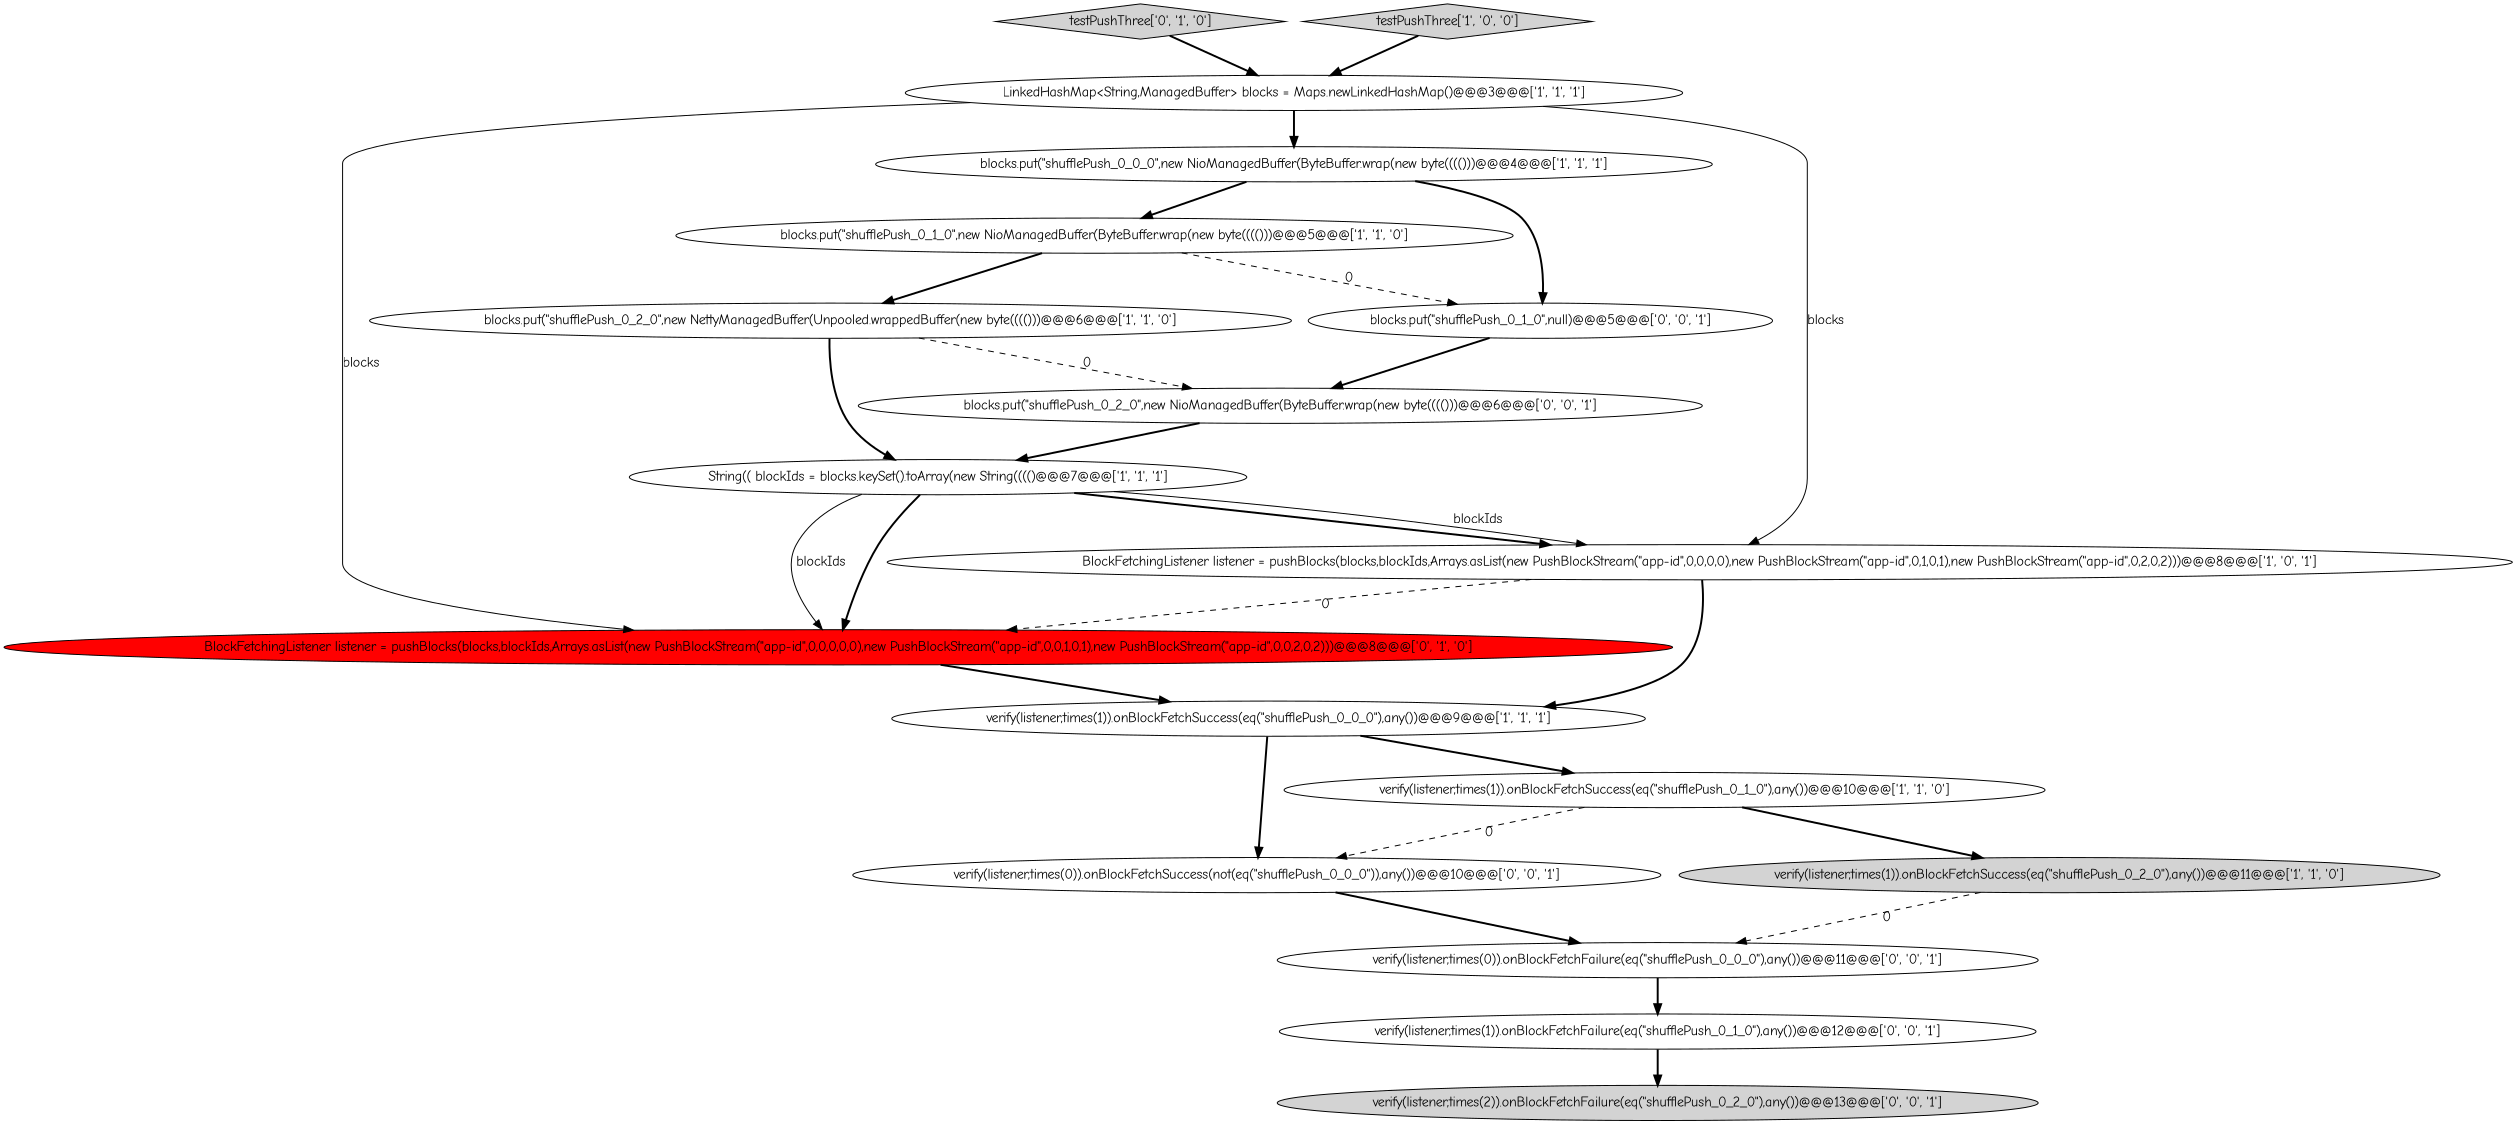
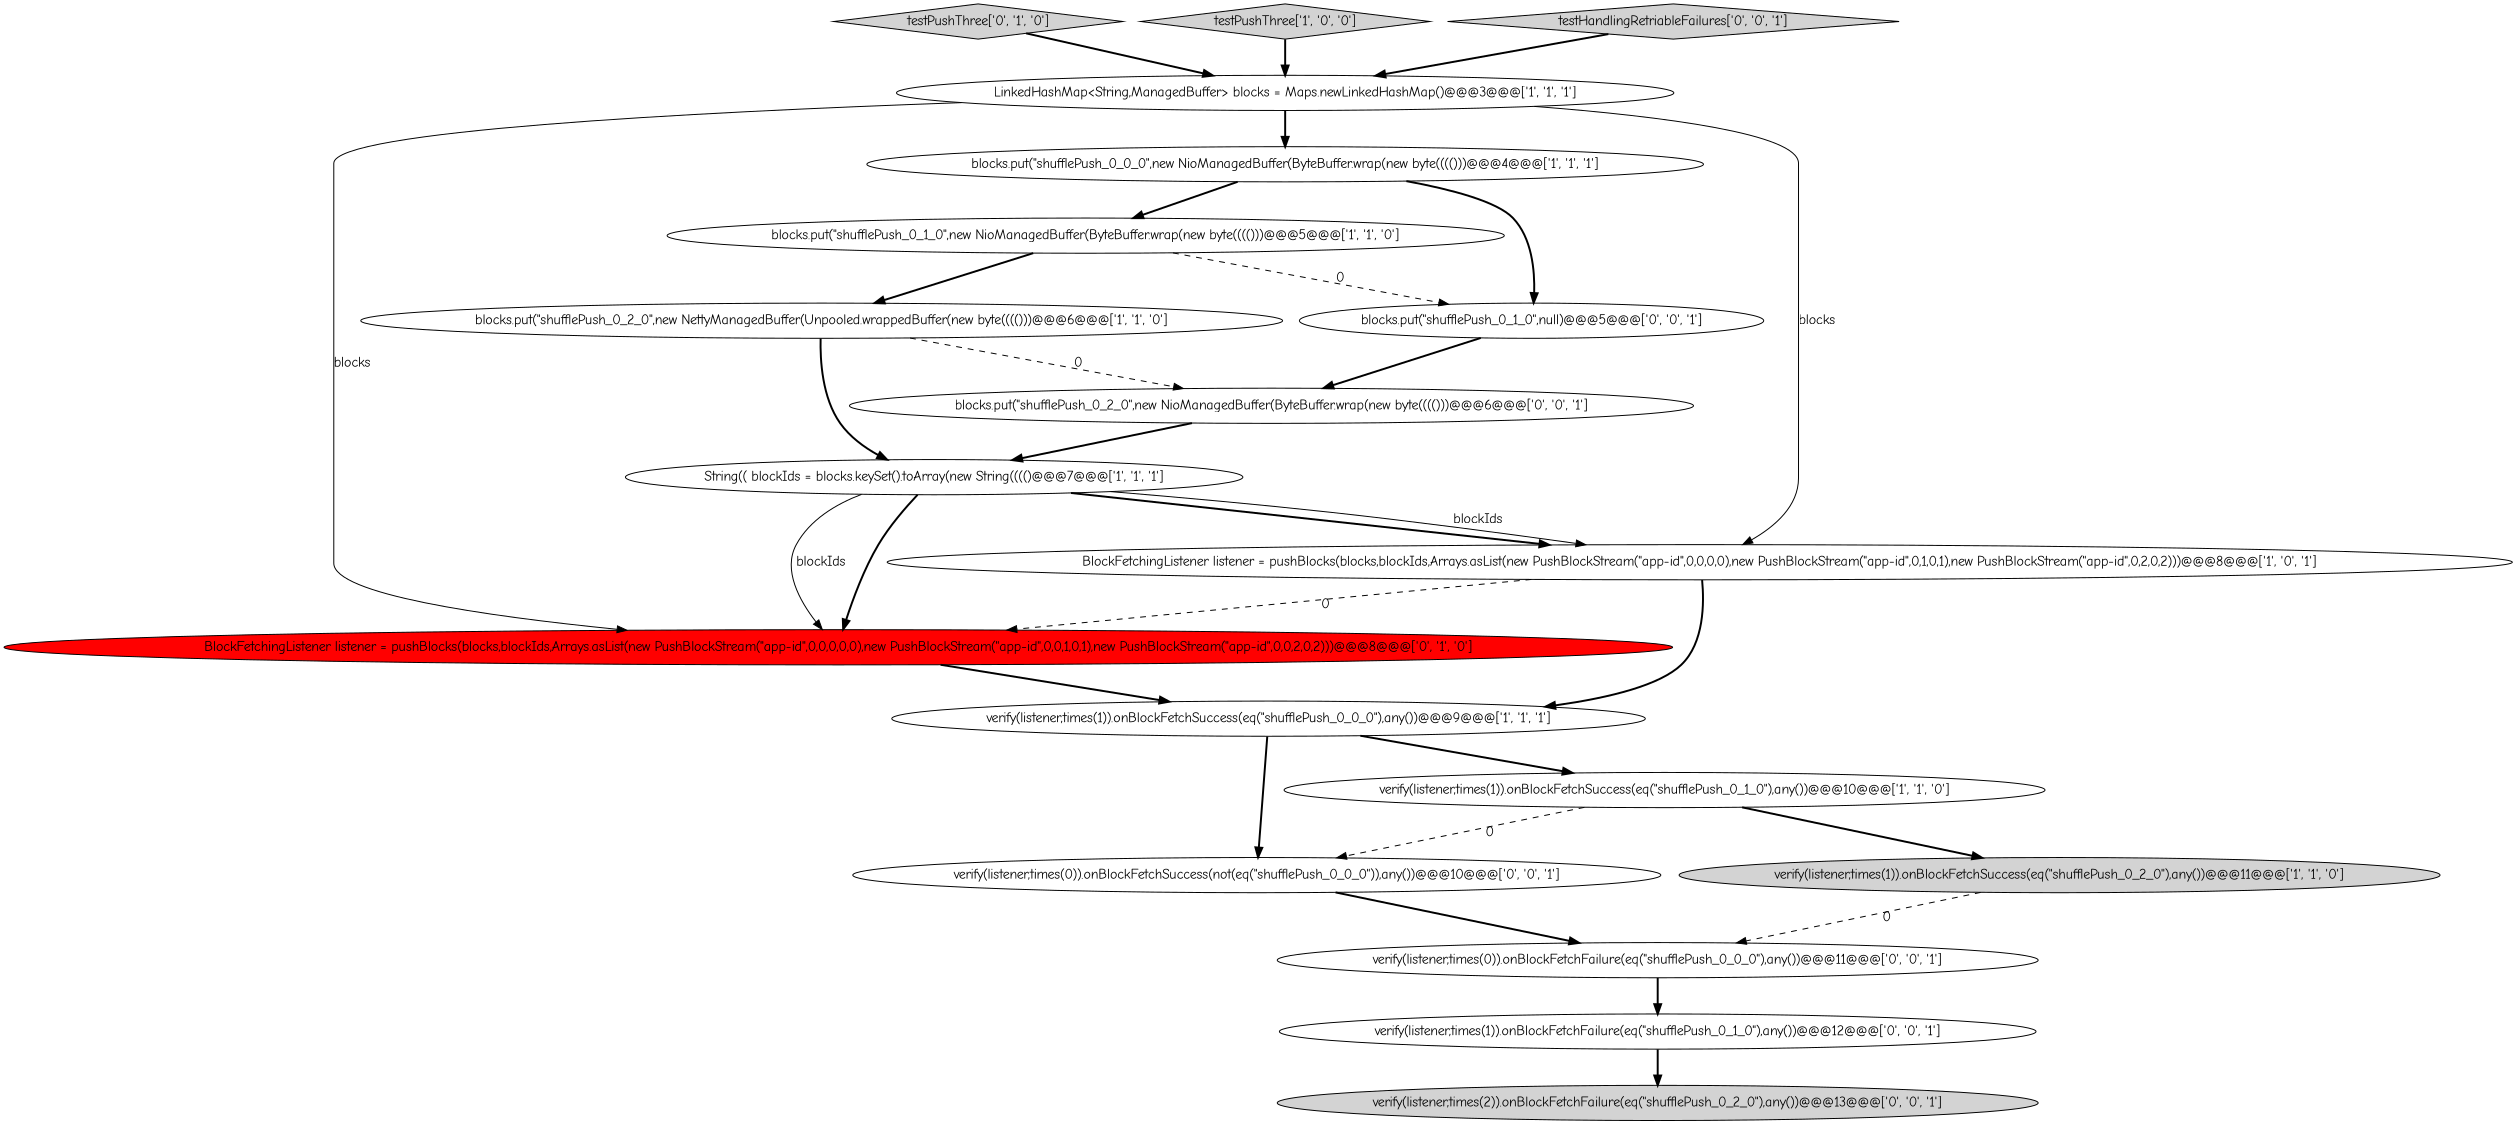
none -> (1673, 22)
